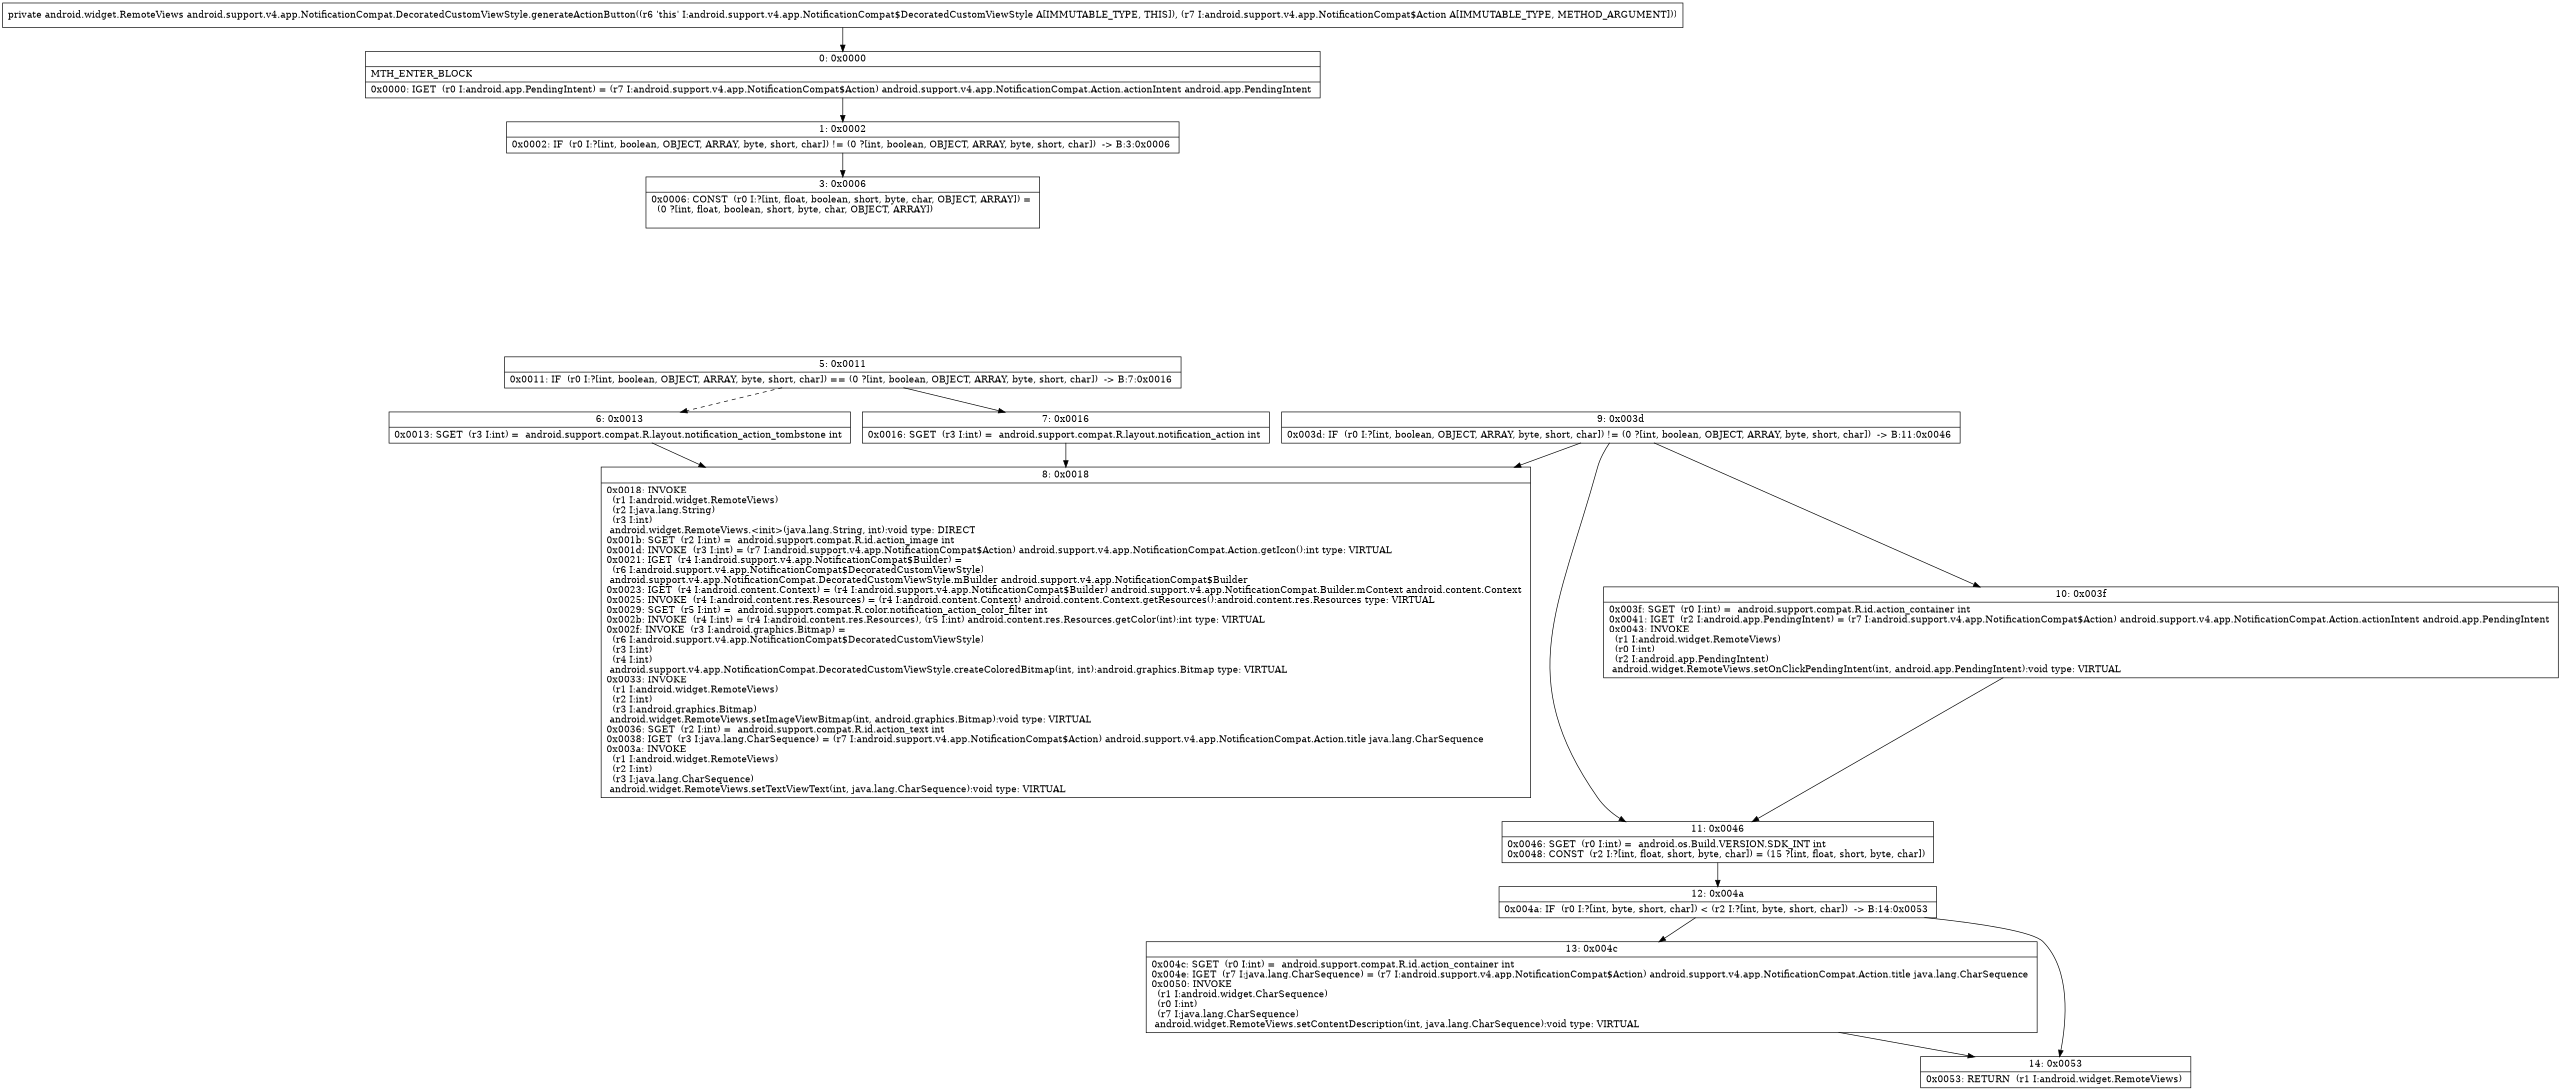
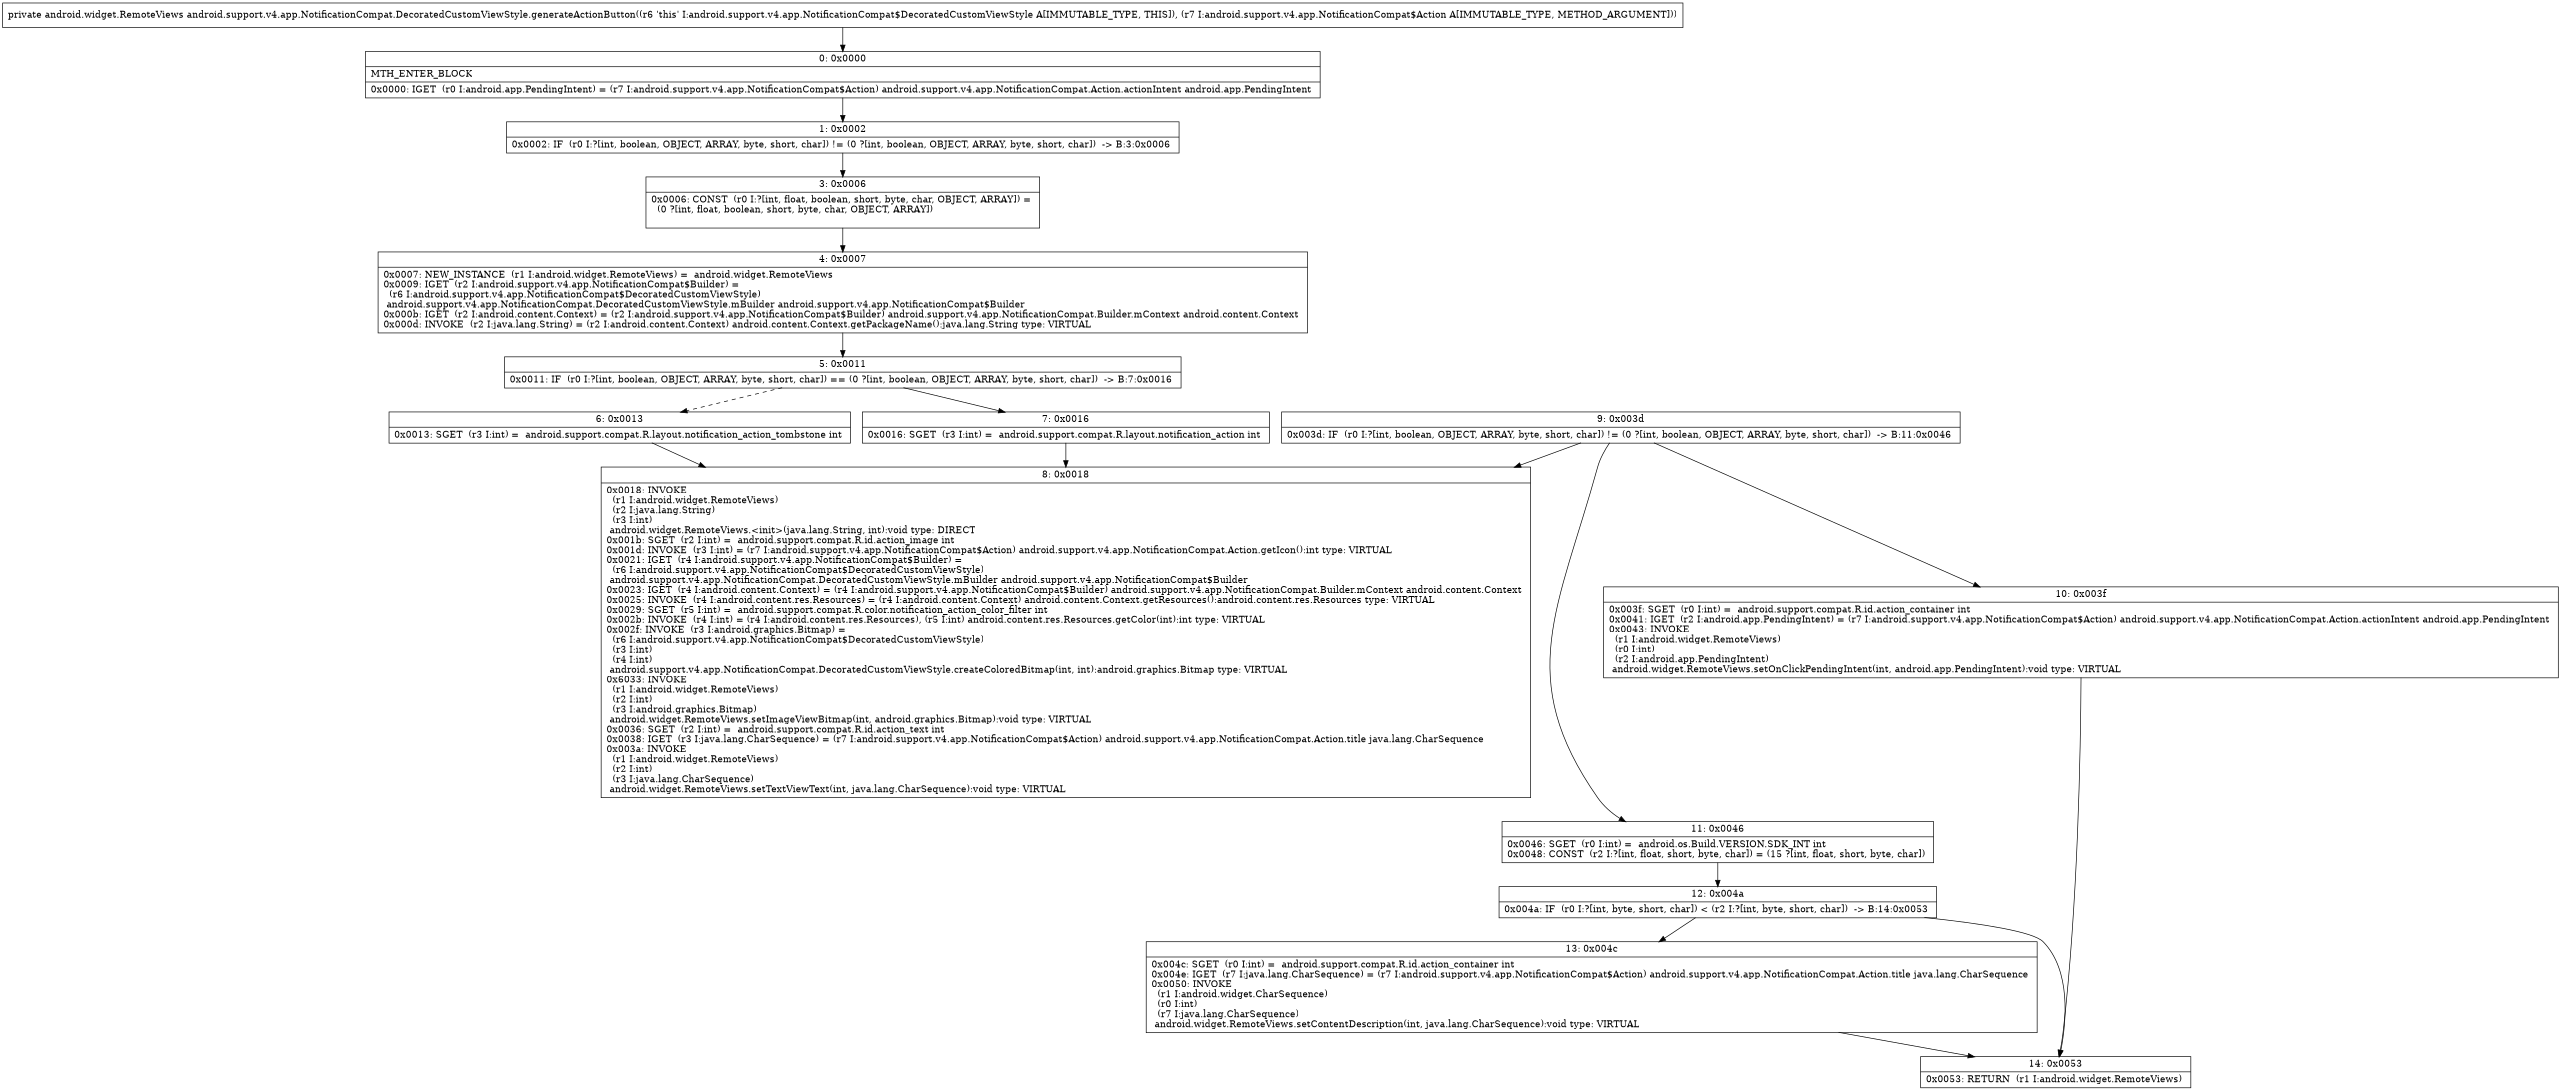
none -> (843, 292)
(650, 680) -> (650, 680)
(1881, 748) -> (2076, 864)
